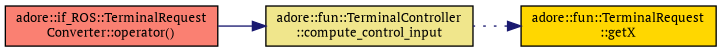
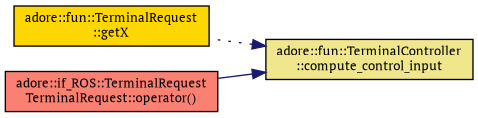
(112, 26) -> (112, 92)
(490, 26) -> (231, 41)
